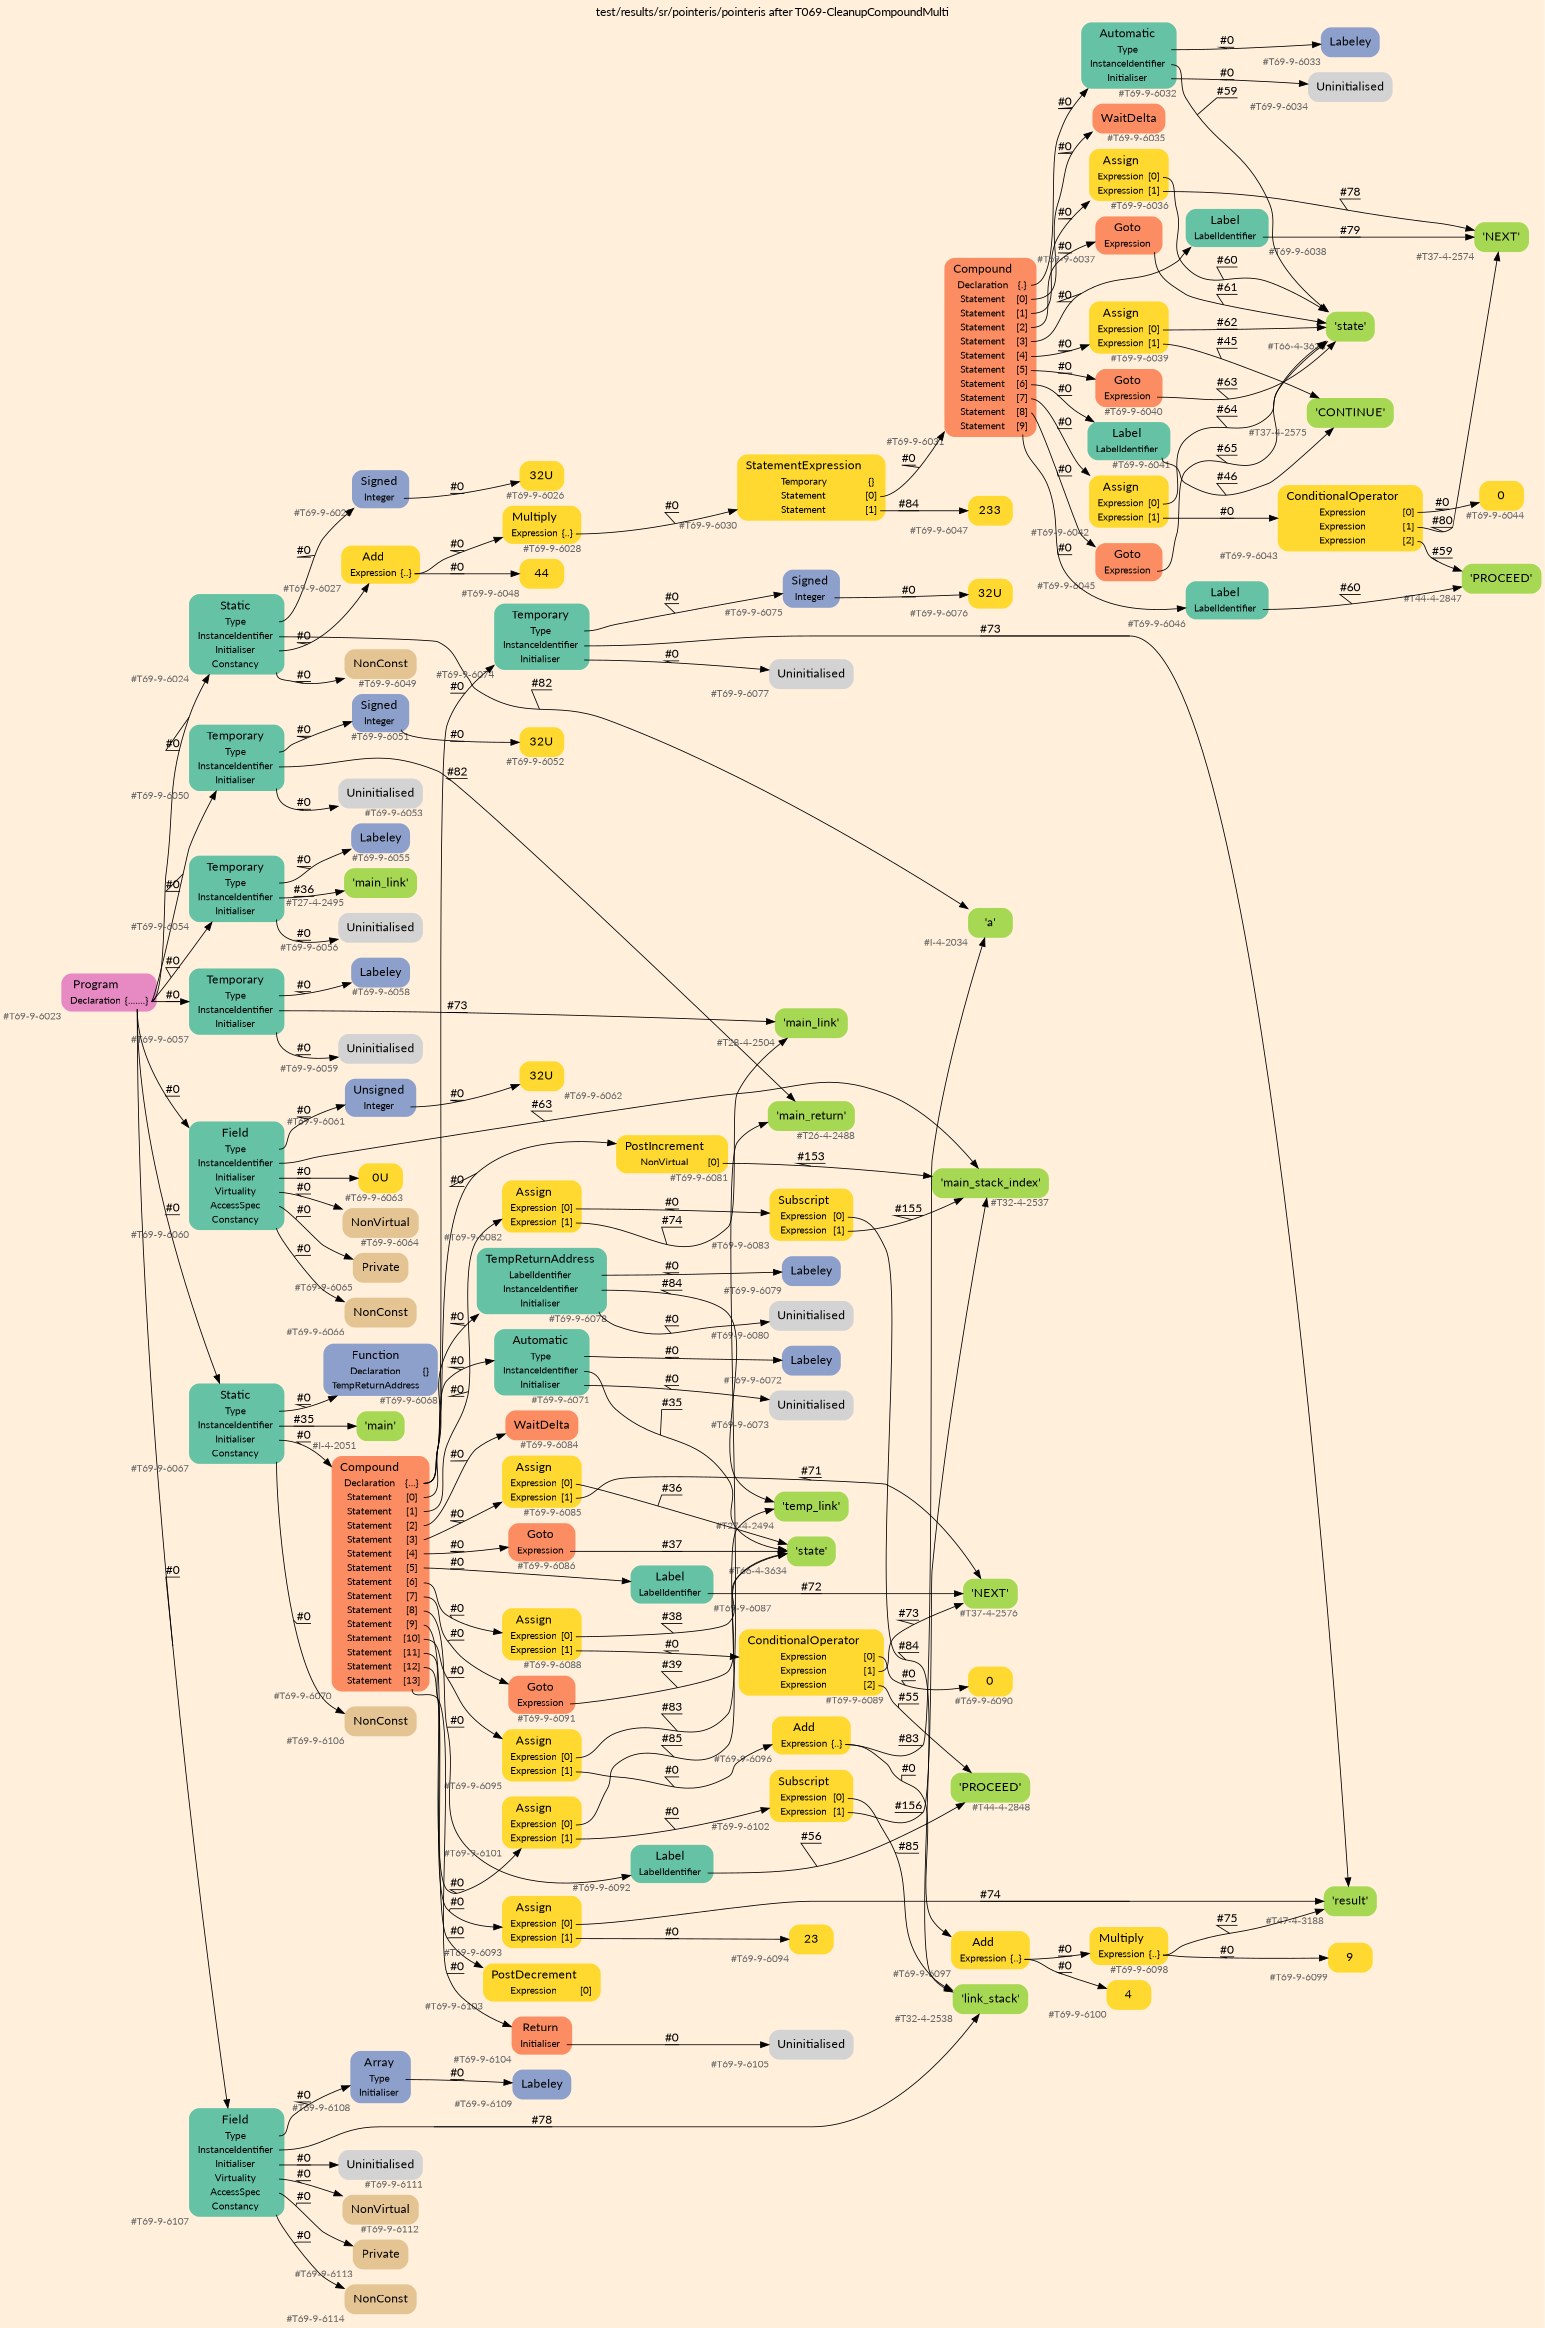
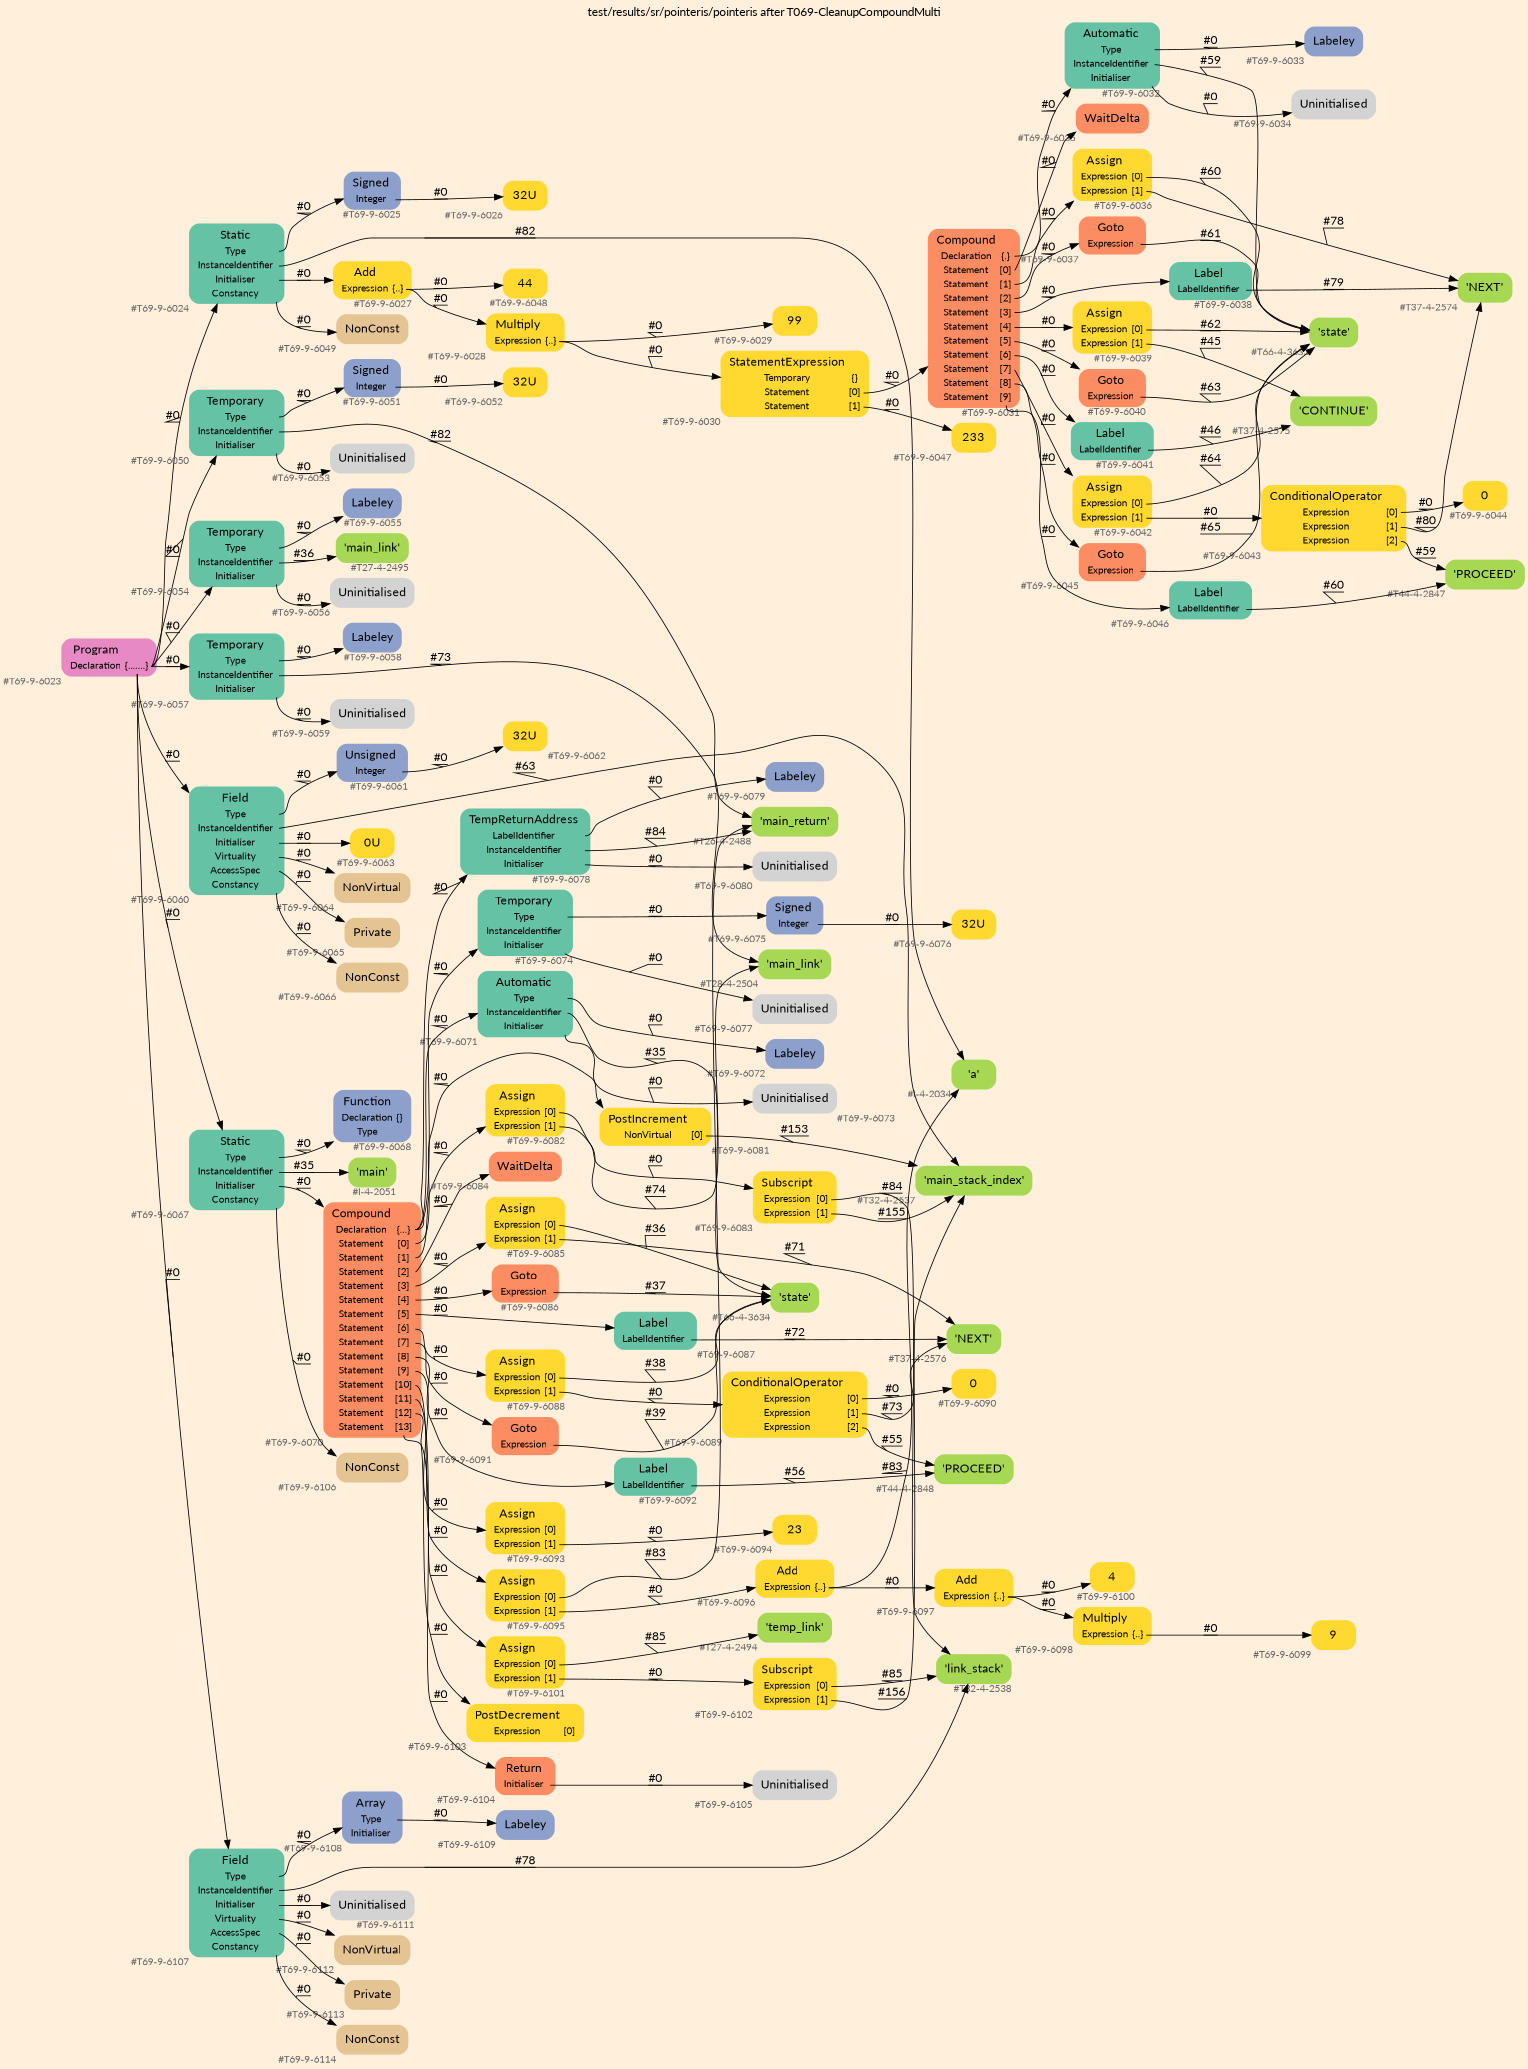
none -> (795, 321)
(909, 505) -> (892, 403)
(724, 1310) -> (664, 845)
(376, 1386) -> (367, 1132)
(1350, 1901) -> none
